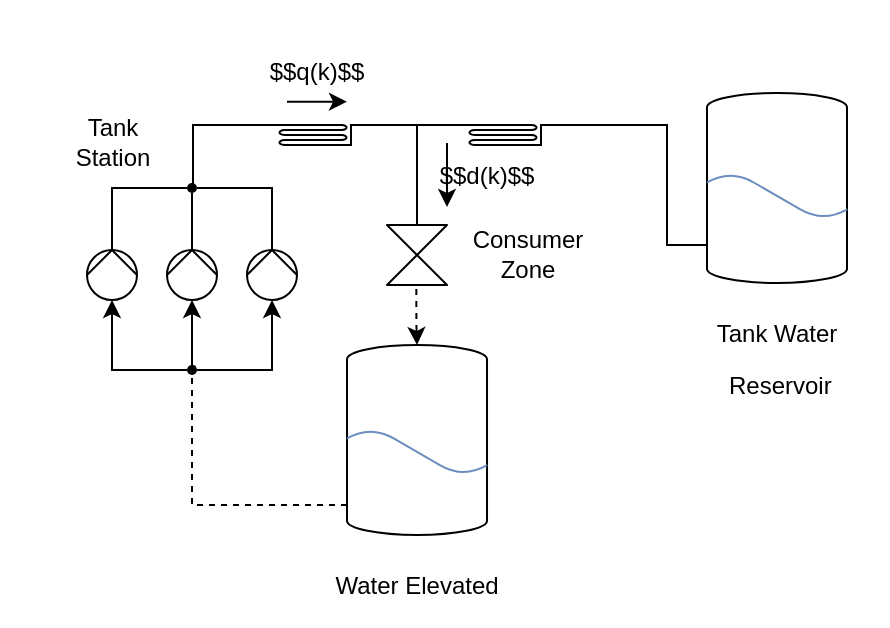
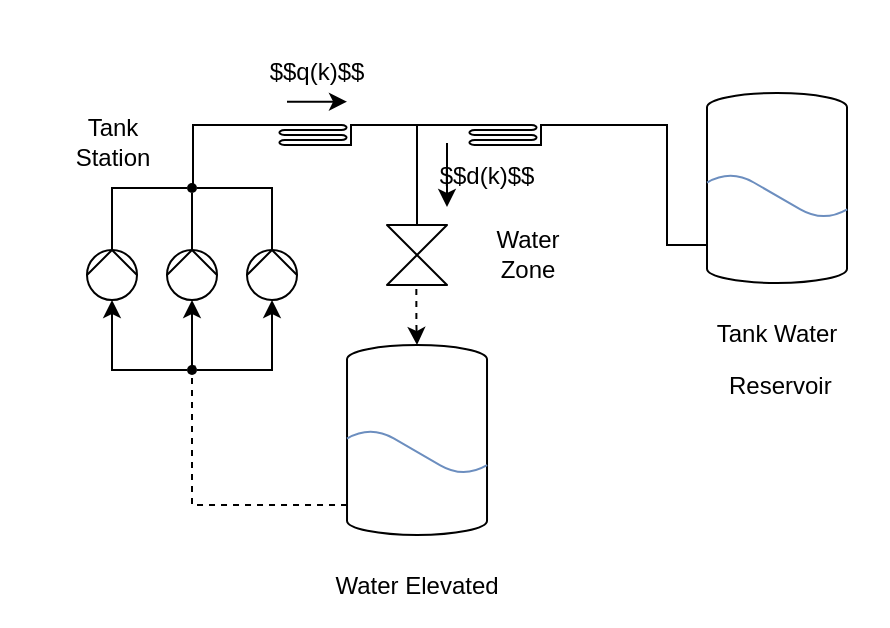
(529, 255) -> (529, 255)
